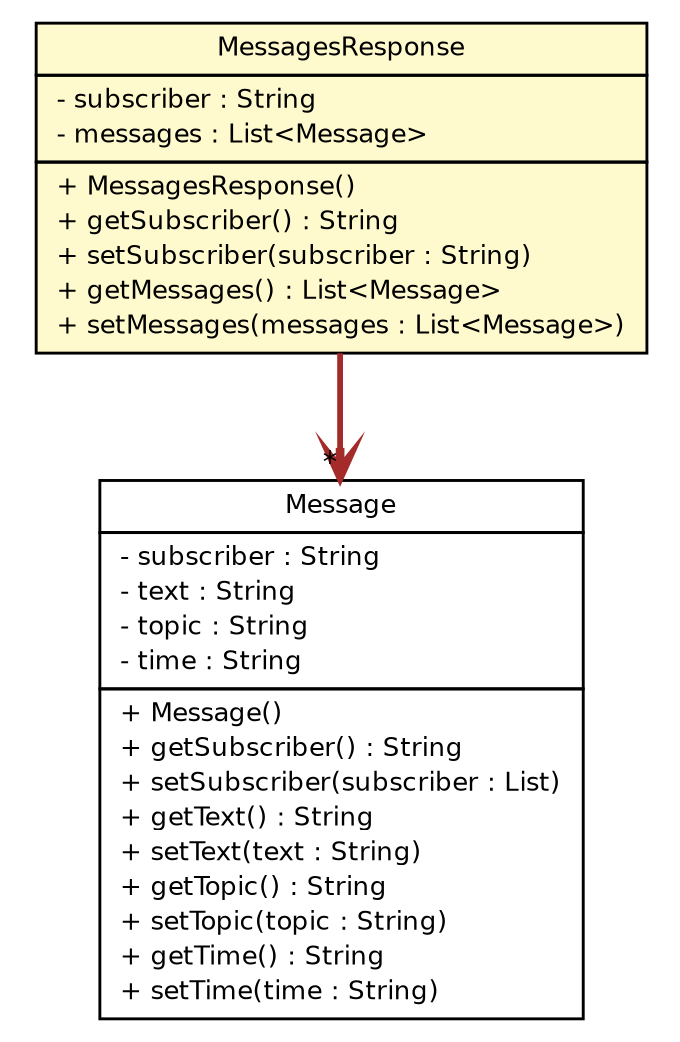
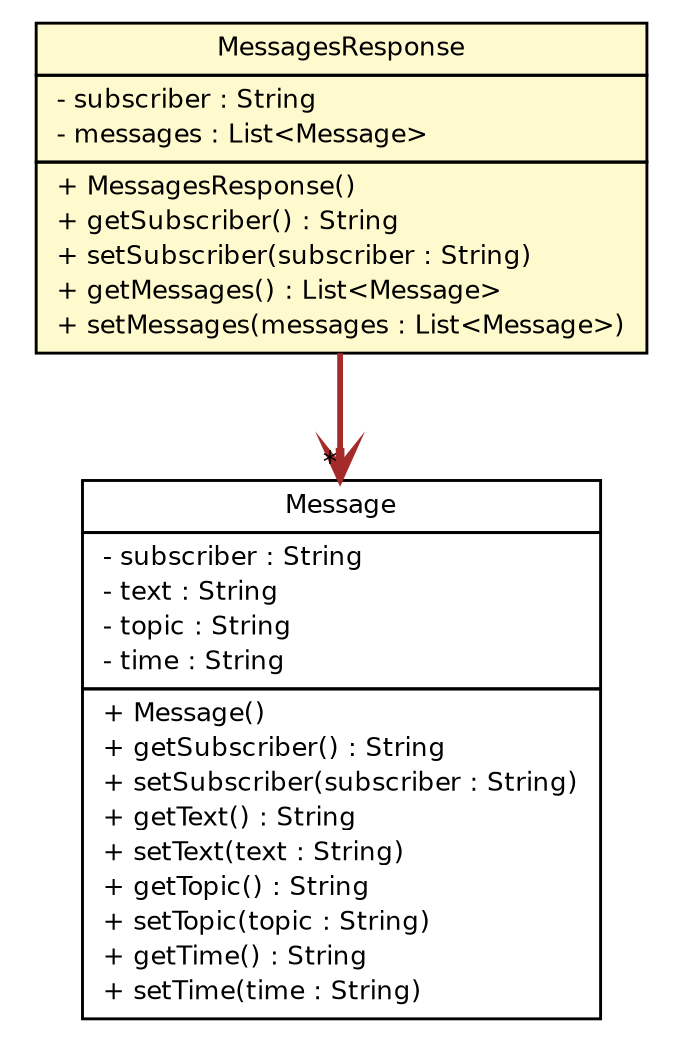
(342, 783) -> (342, 783)
